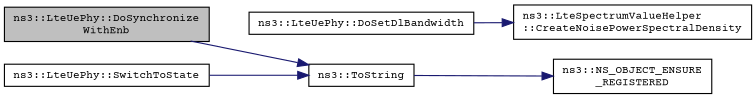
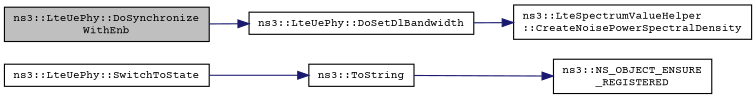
(244, 52) -> (224, 24)
